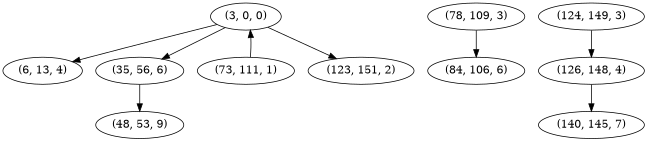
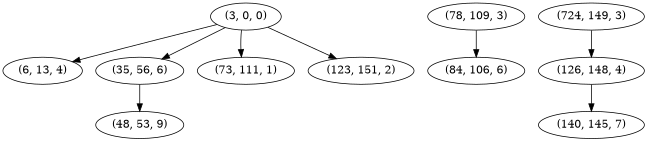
(591, 17) -> (591, 17)
(251, 47) -> (241, 40)
